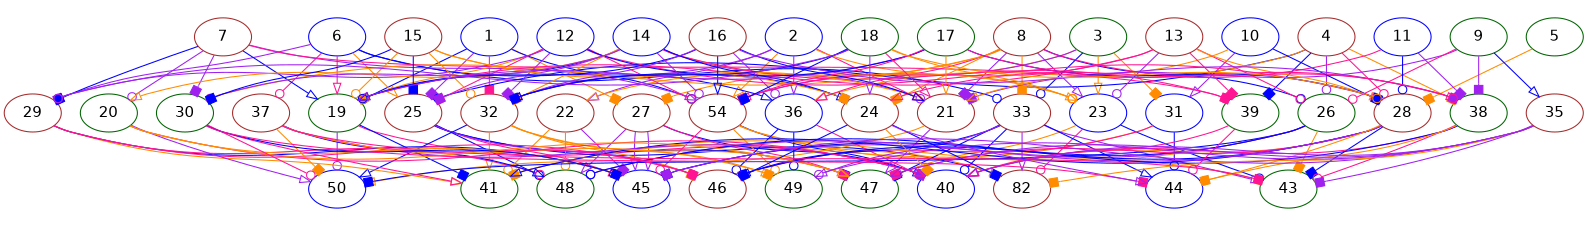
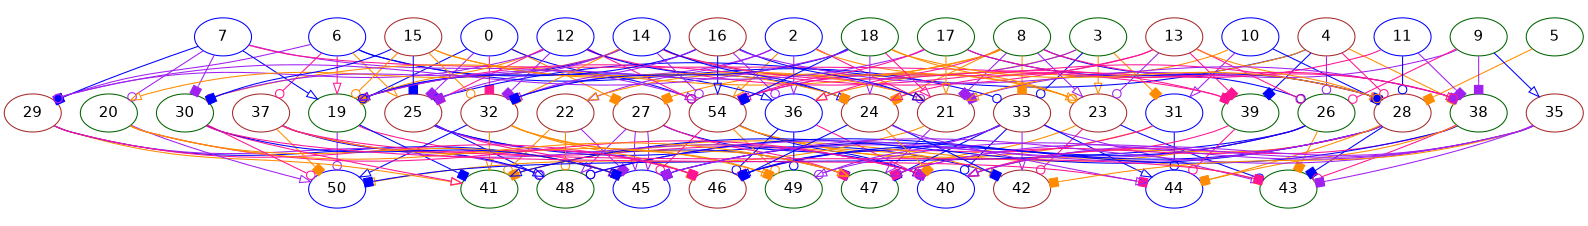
(223, 37) -> (223, 37)
(489, 37) -> (489, 37)
(1022, 37) -> (1022, 37)
(723, 75) -> none
(1098, 113) -> (1098, 113)
(295, 151) -> (295, 151)
(1022, 189) -> (1022, 189)
